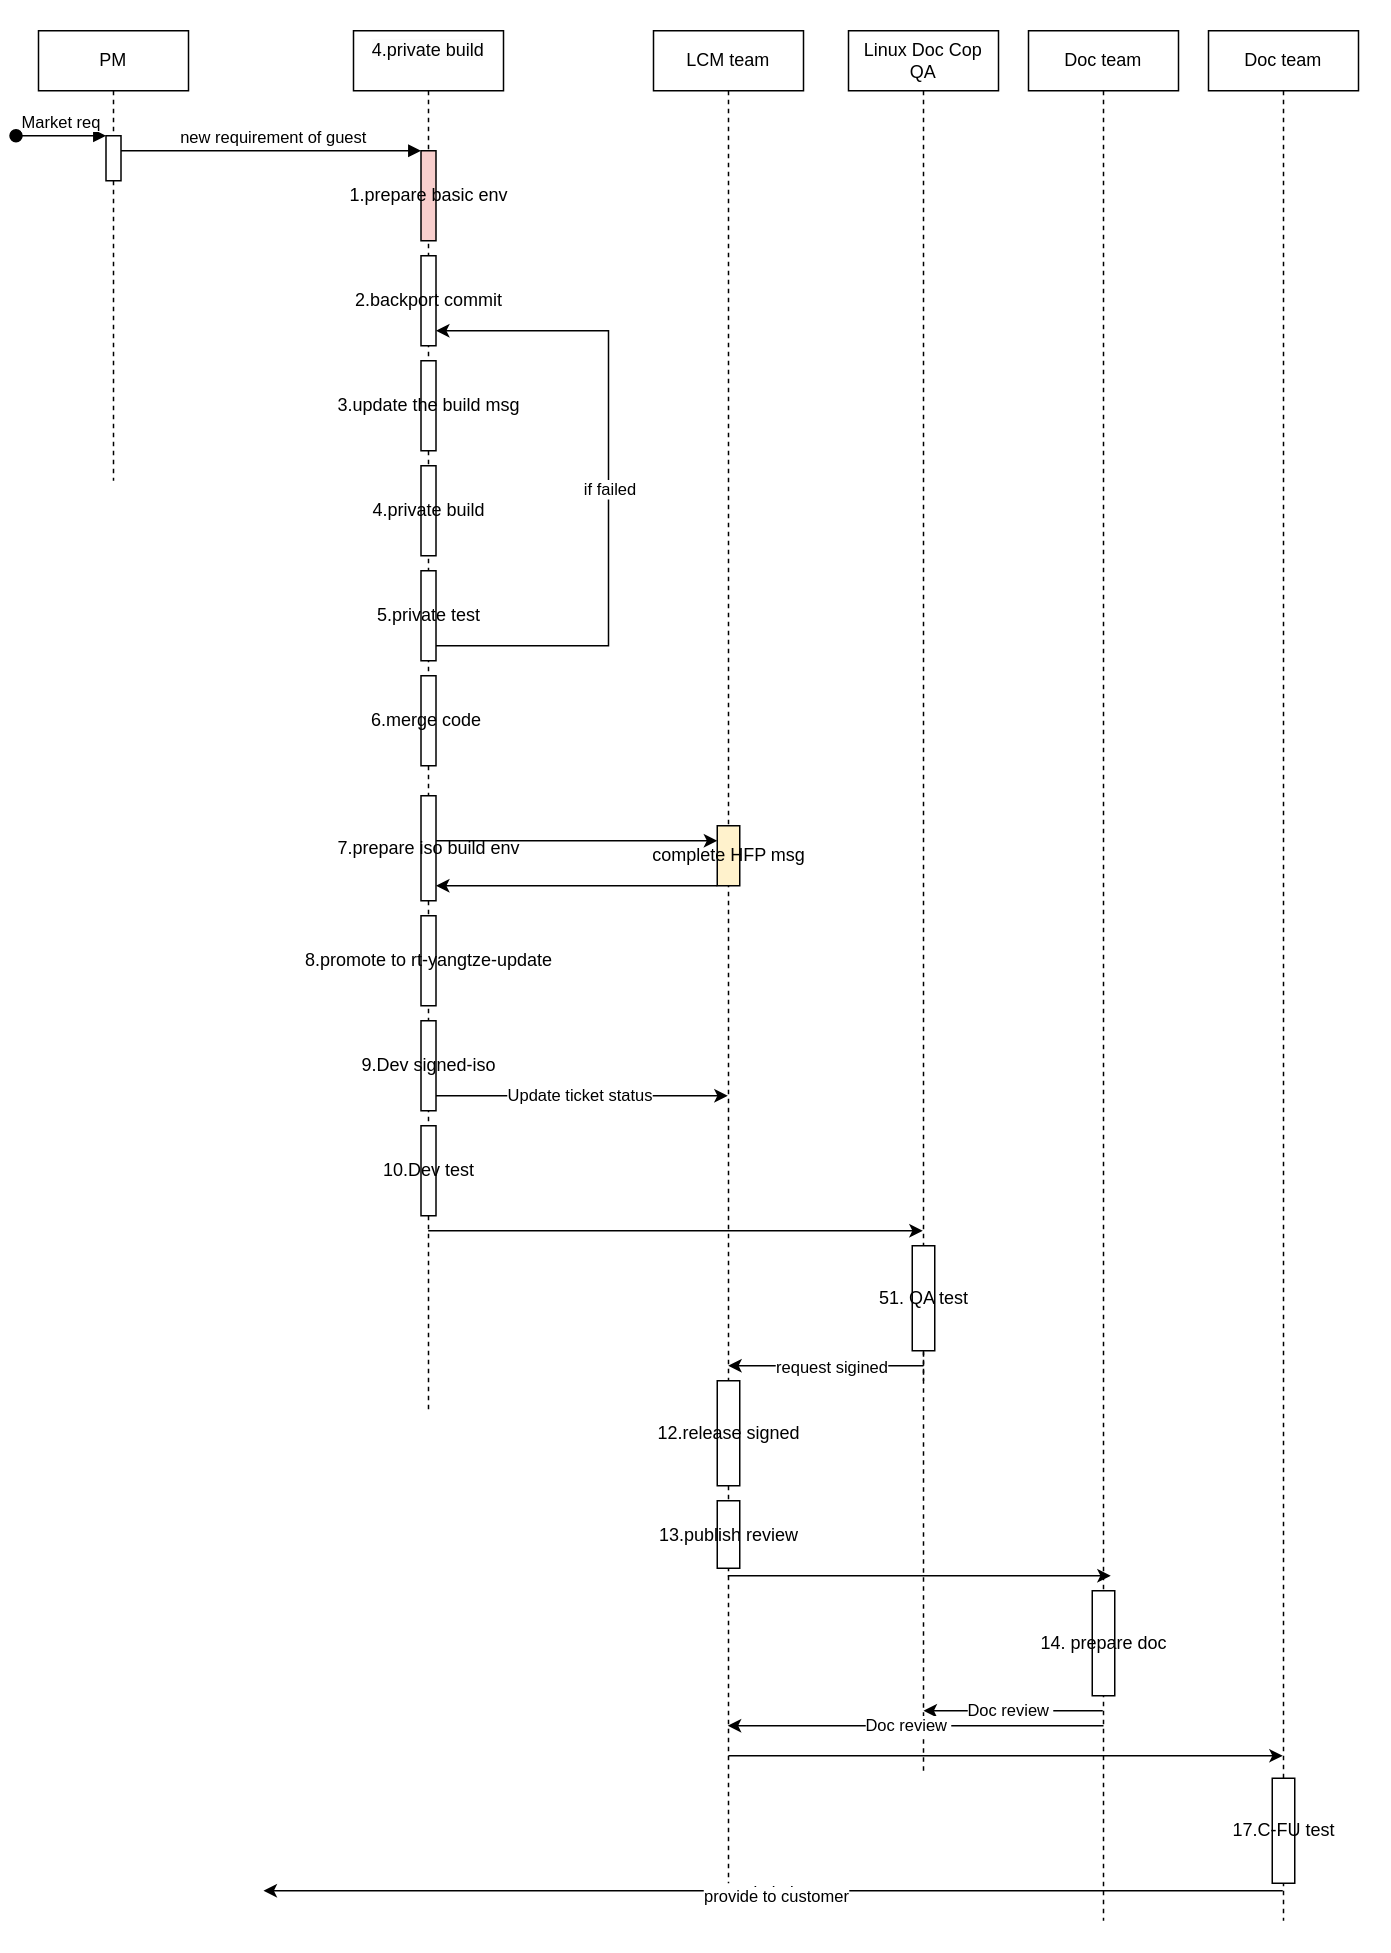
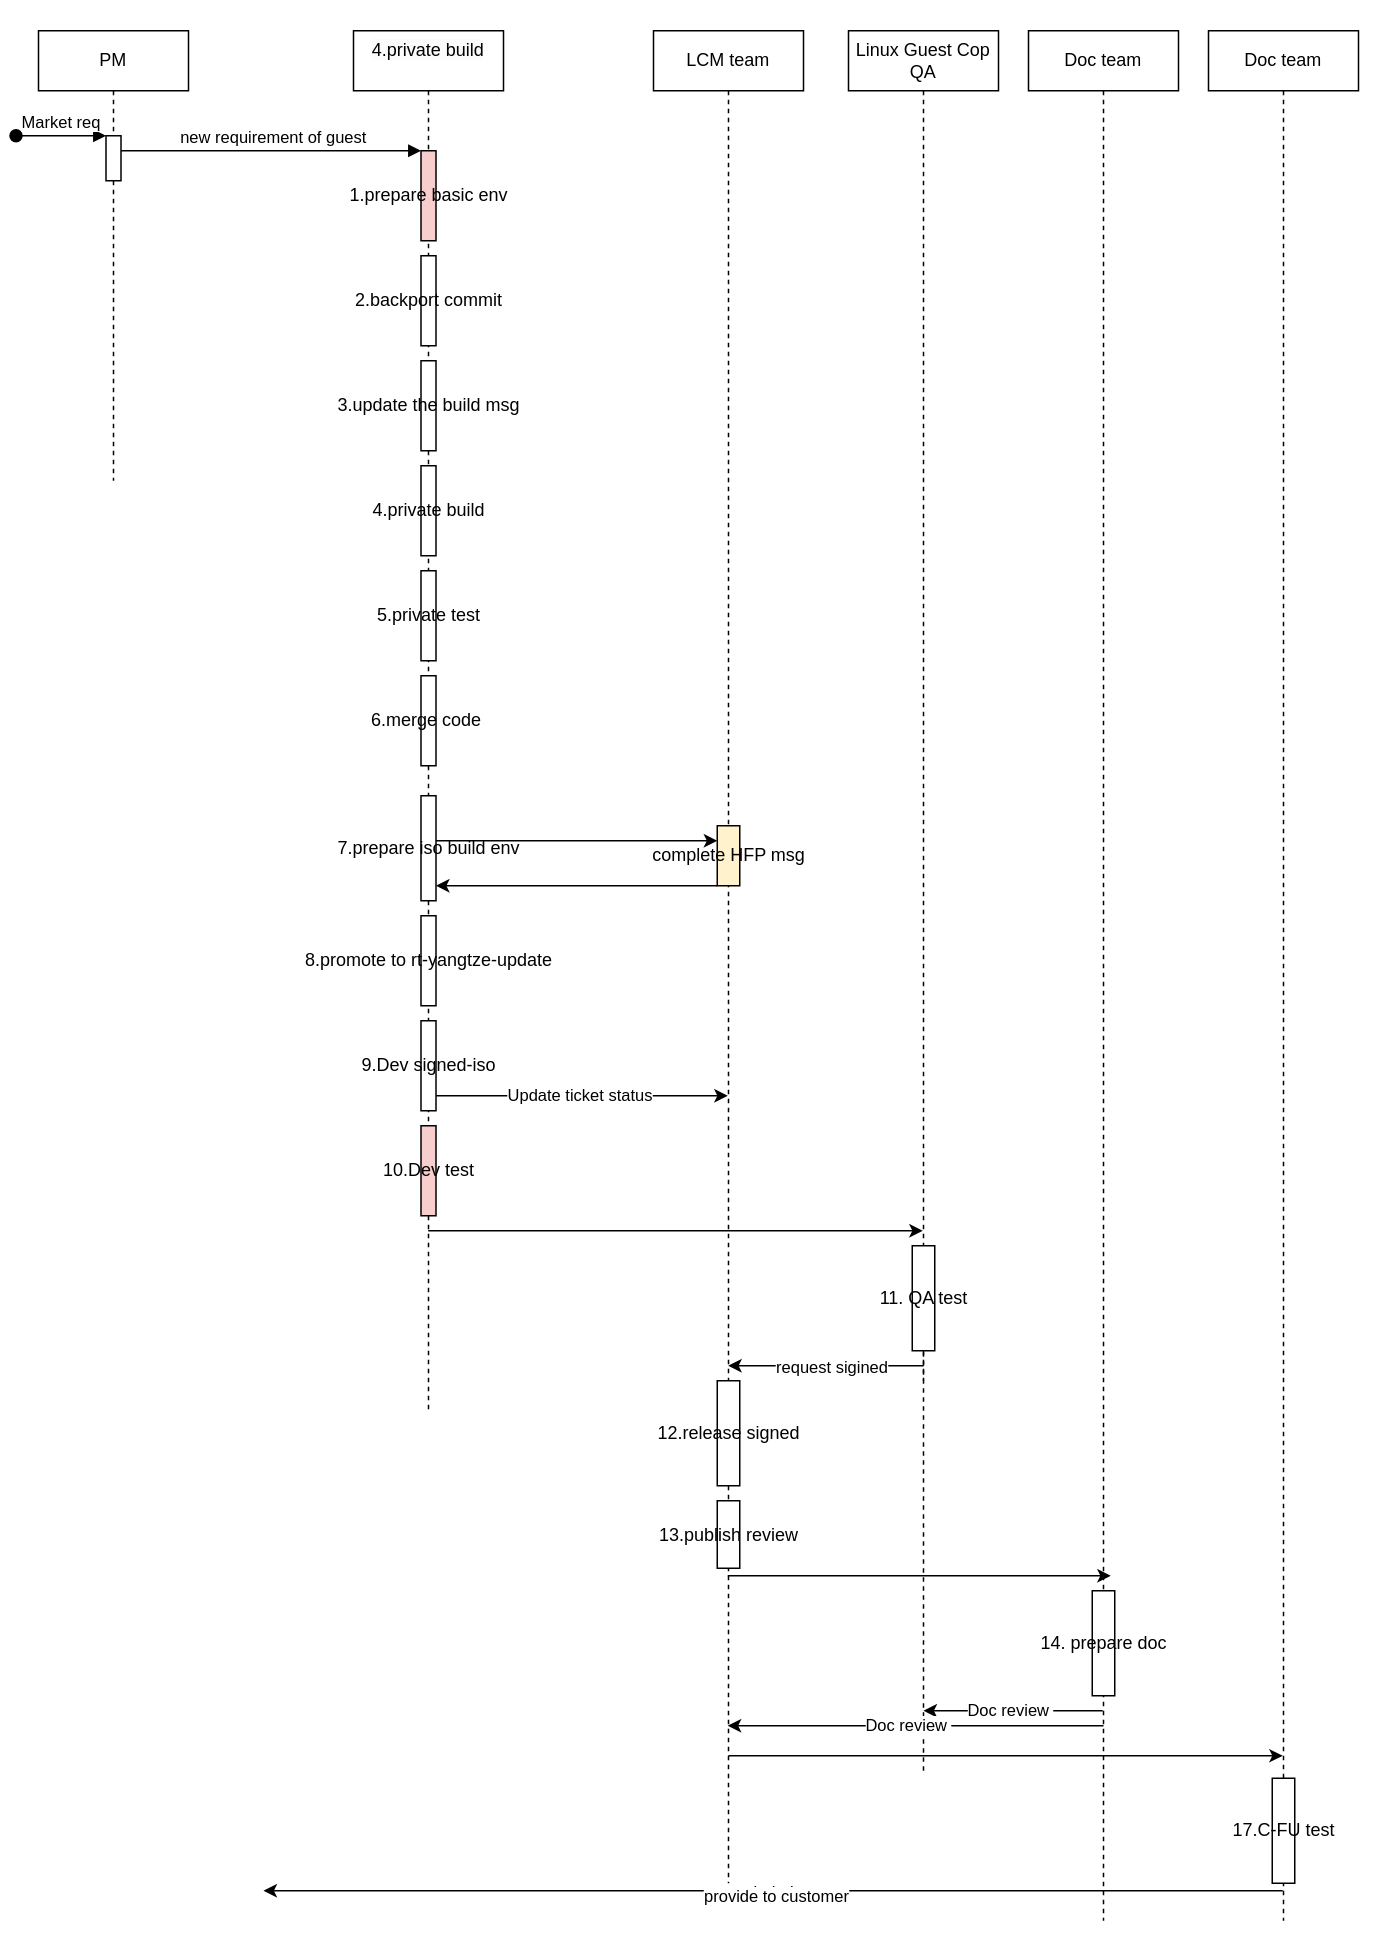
(923, 61) -> (923, 61)
(608, 494) -> none
(428, 1171) -> (428, 1171)
(924, 1298) -> (924, 1298)
